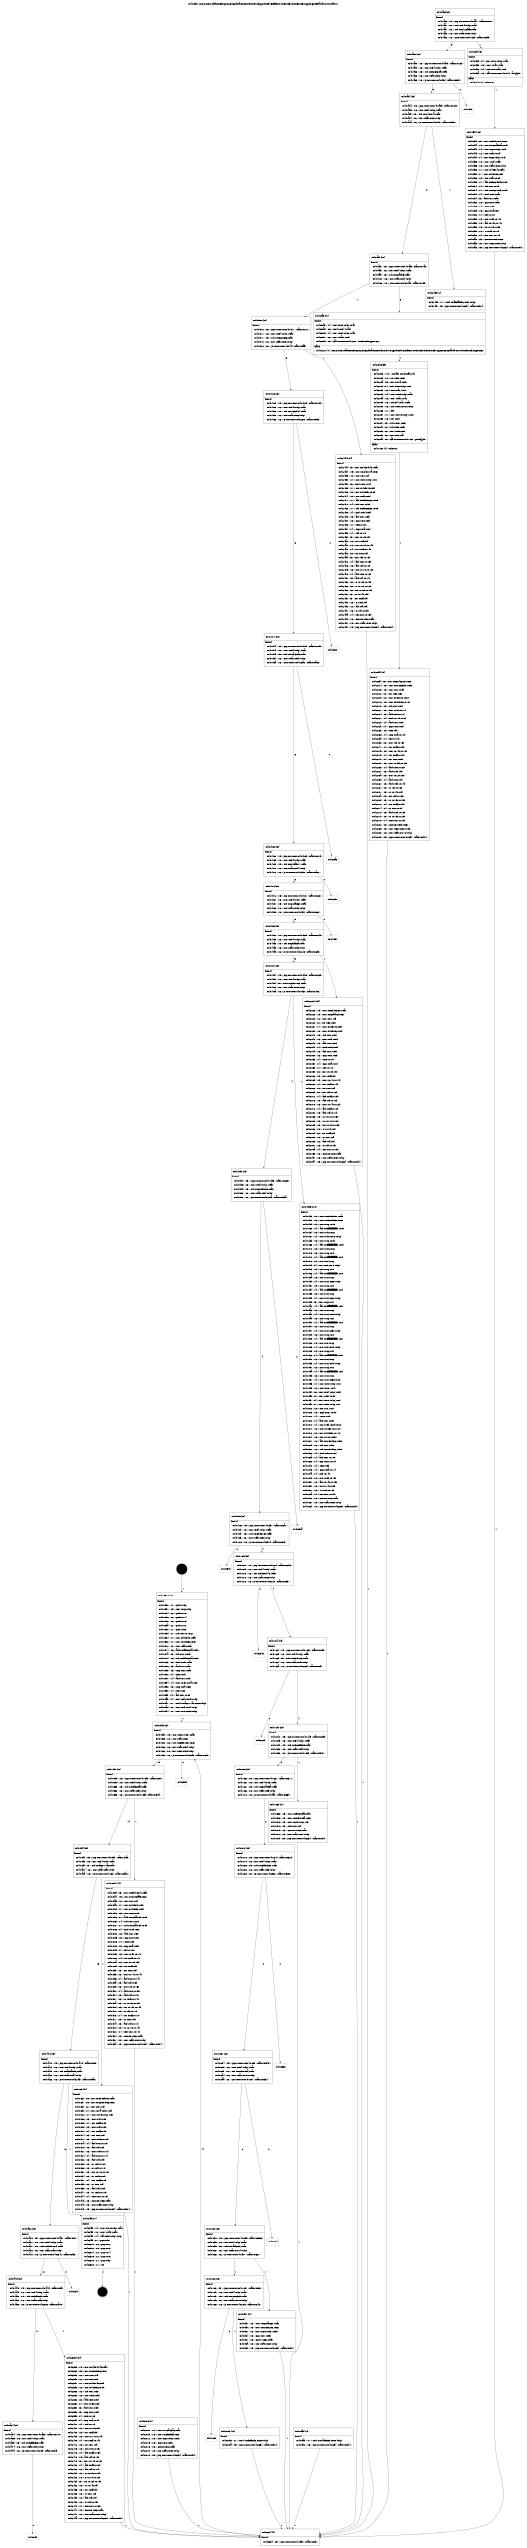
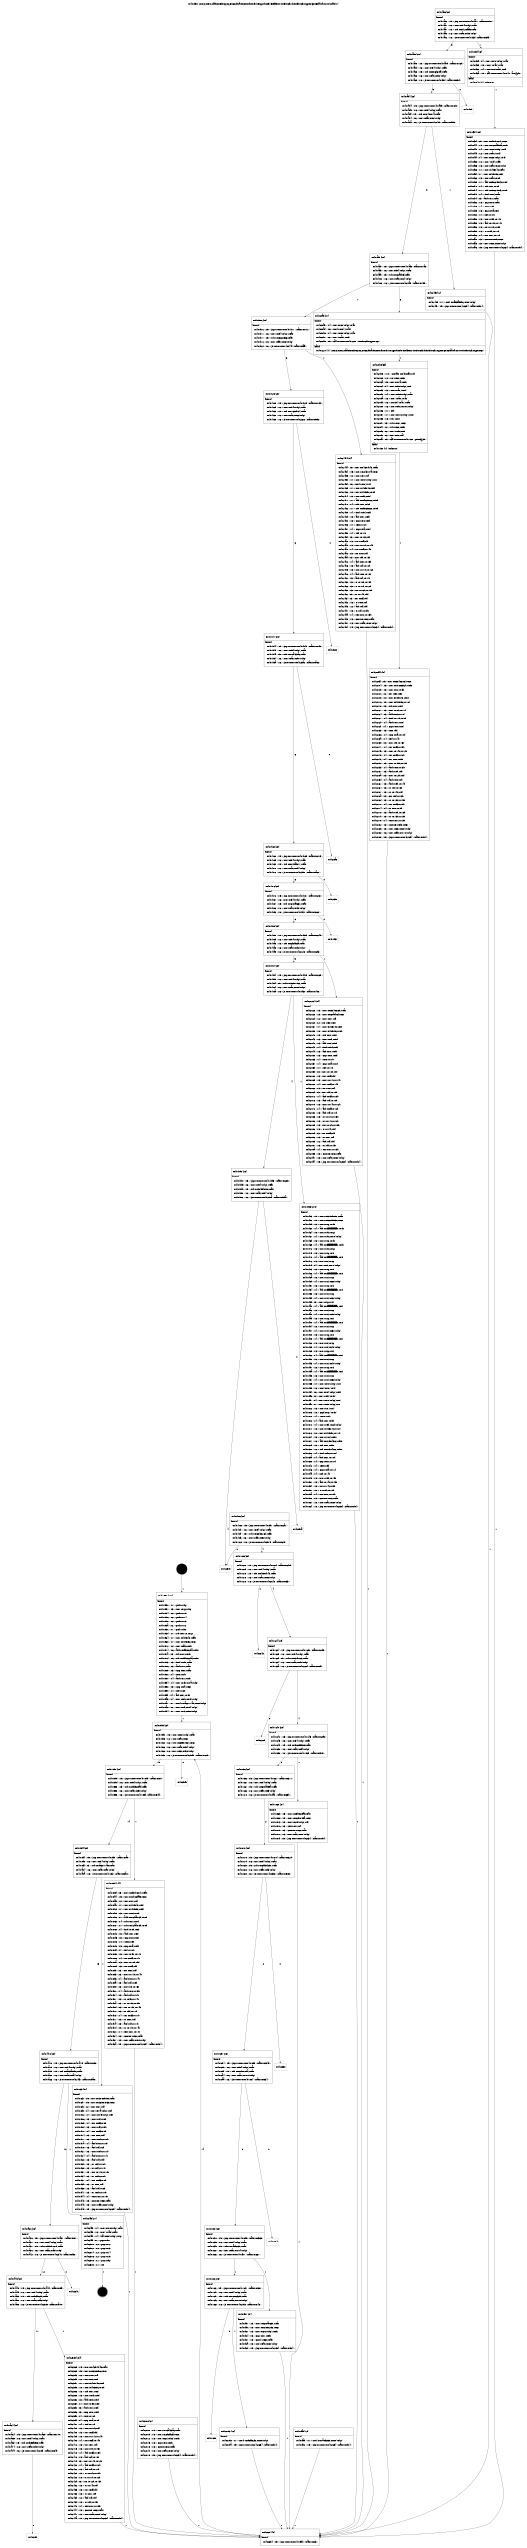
(260, 1356) -> (238, 1382)
none -> (489, 1479)
